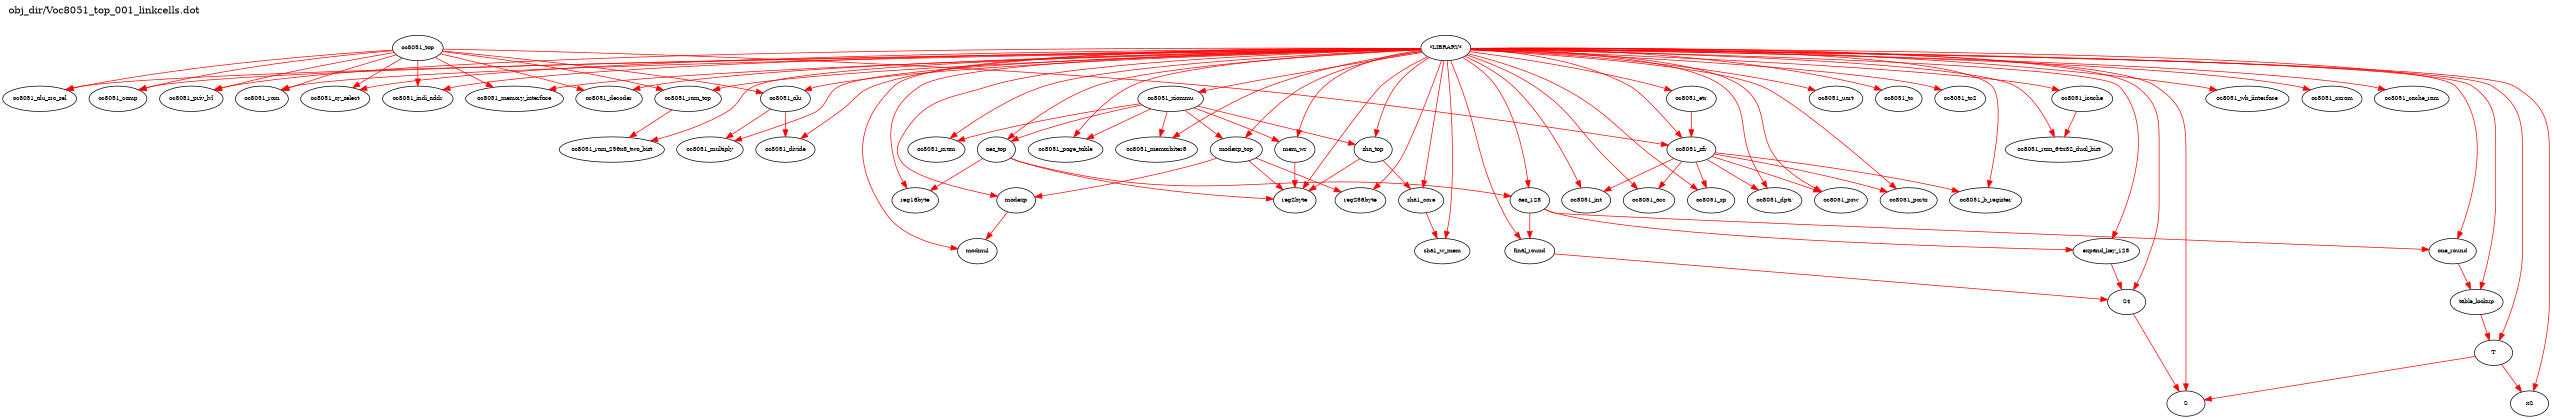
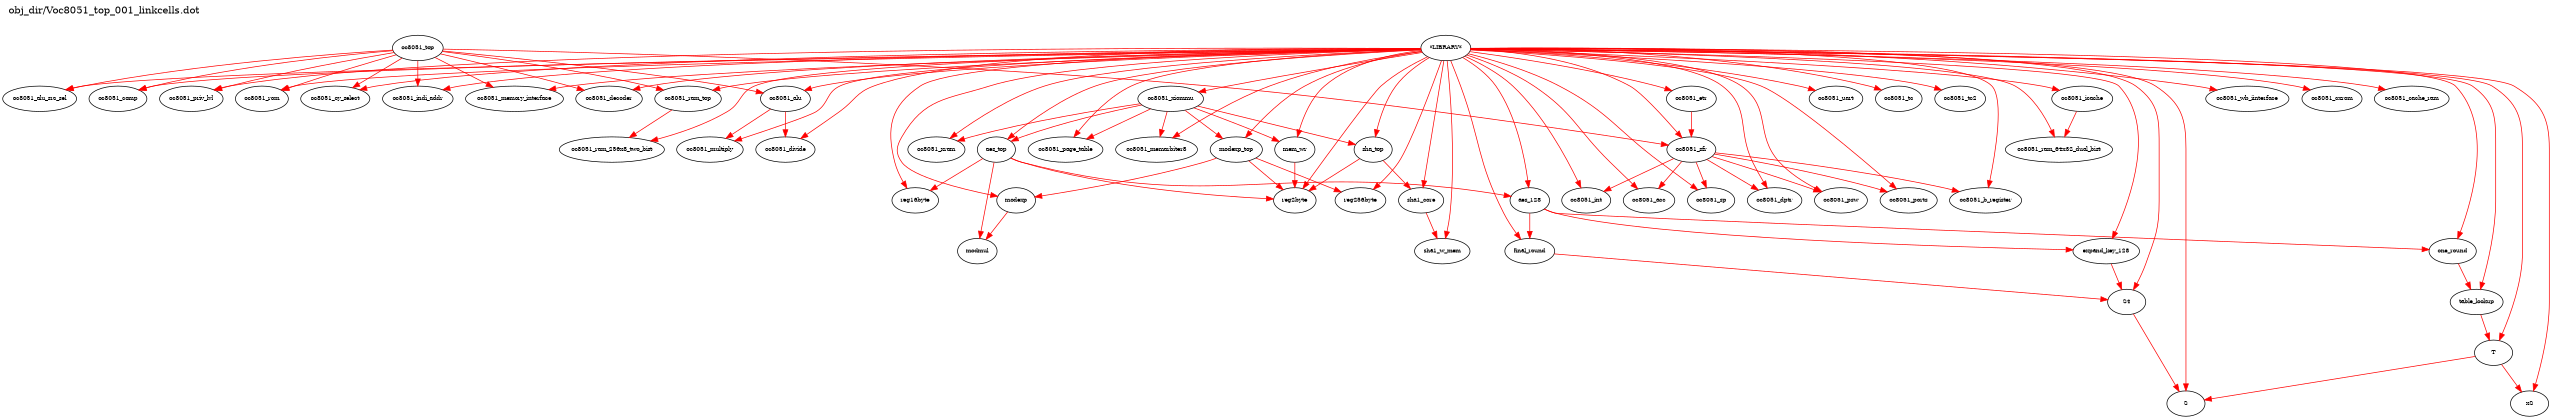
(886, 95) -> (987, 200)
